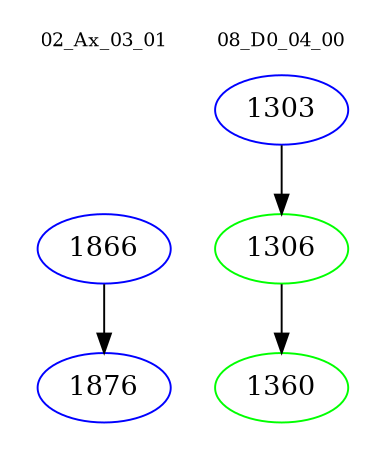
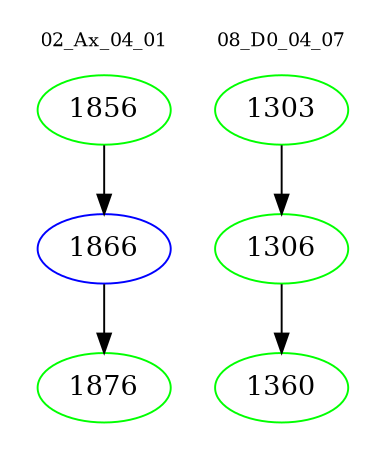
(104, 41) -> (104, 41)
(282, 41) -> (282, 41)
none -> (104, 110)
(282, 110) -> (282, 110)
(104, 388) -> (104, 388)
